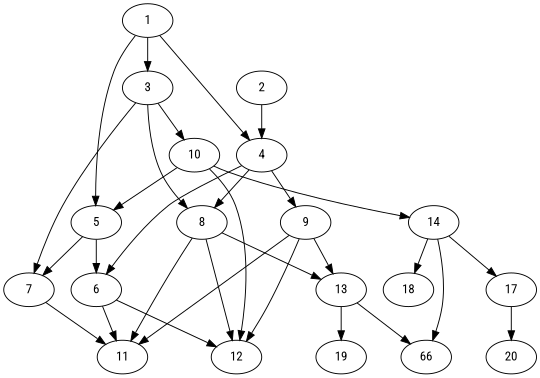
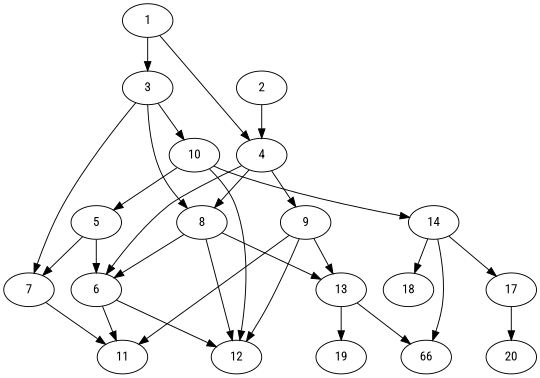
(103, 112) -> none
(163, 285) -> (153, 254)
